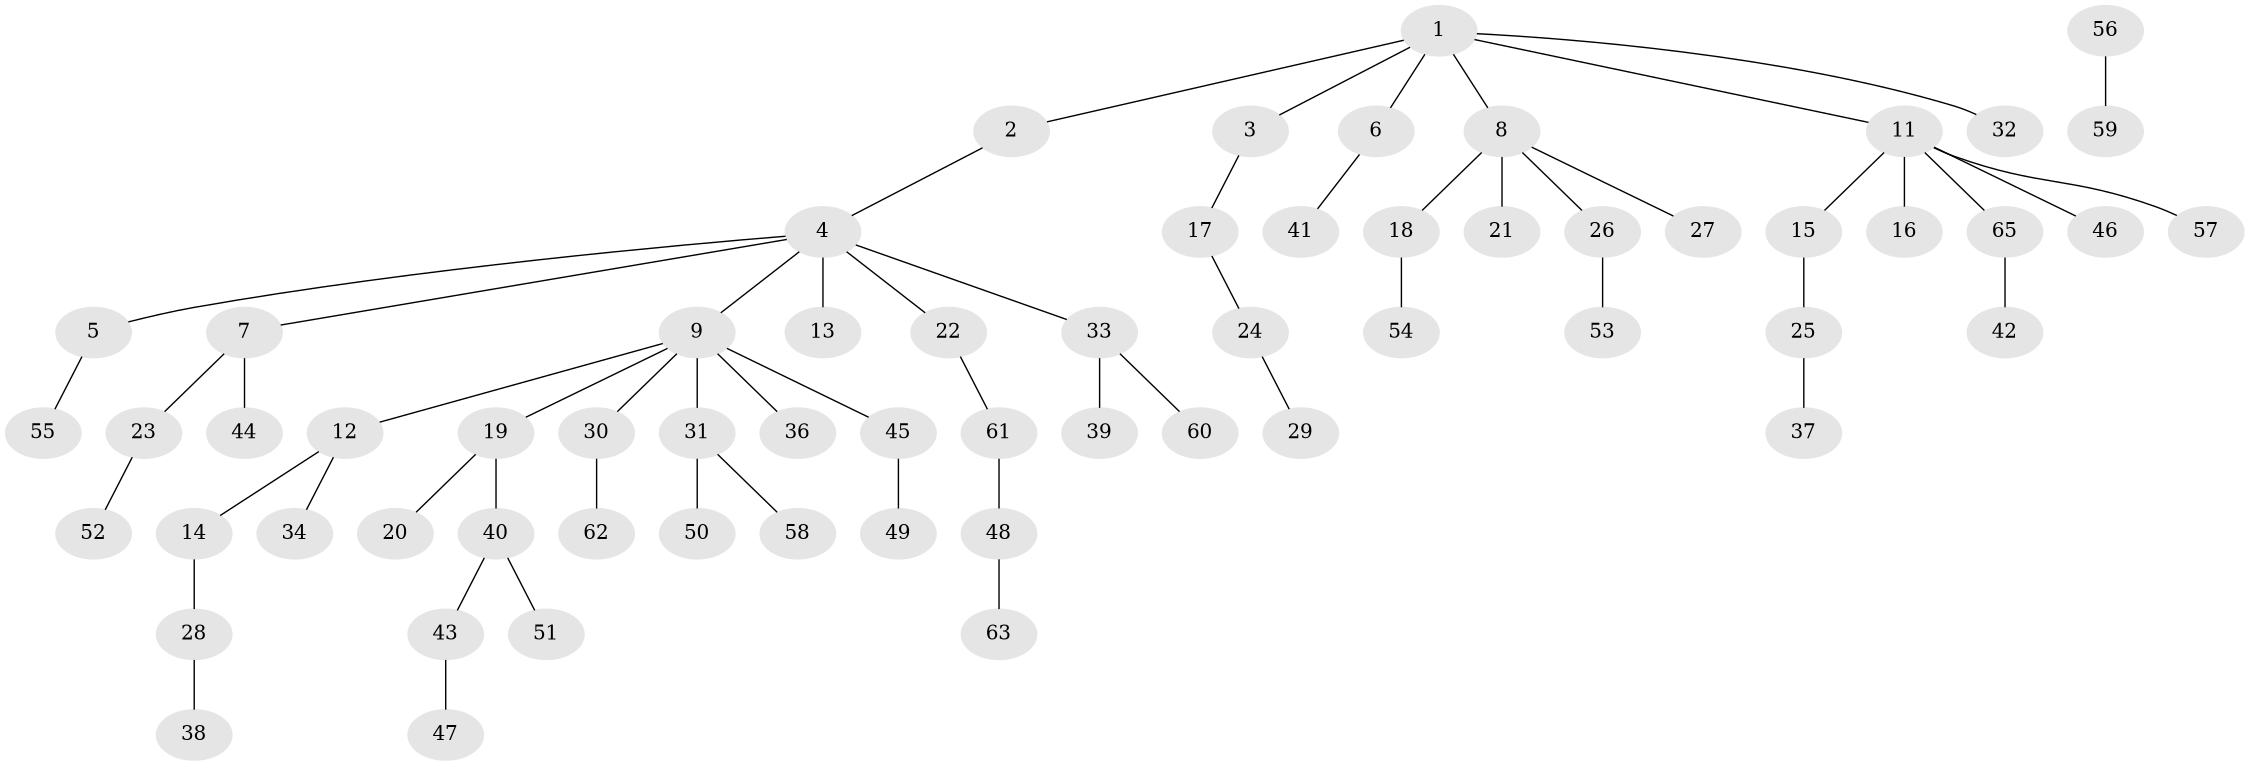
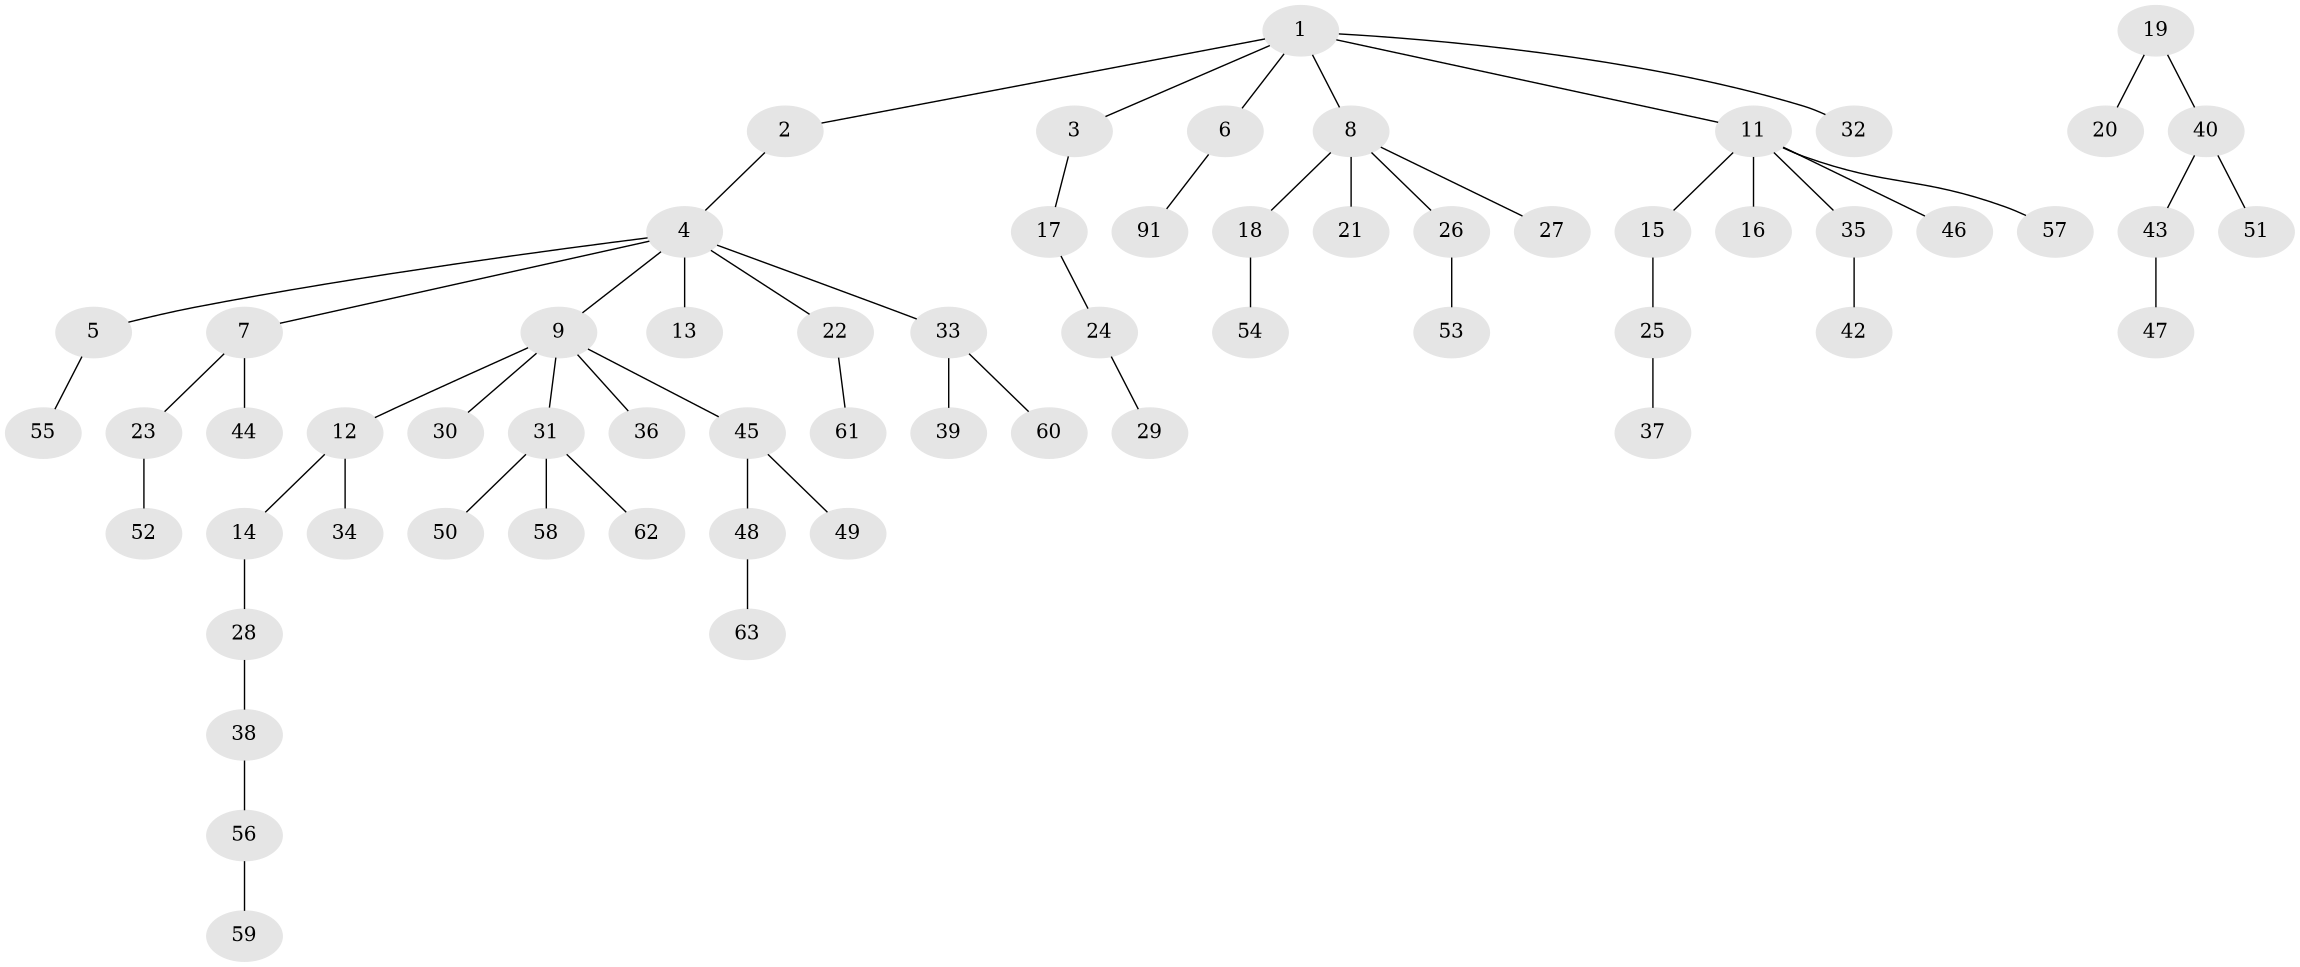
(1301, 232) -> (1150, 232)
(2005, 232) -> (1854, 232)
(597, 383) -> none
(597, 484) -> (596, 483)
(999, 484) -> (748, 484)
none -> (245, 785)
